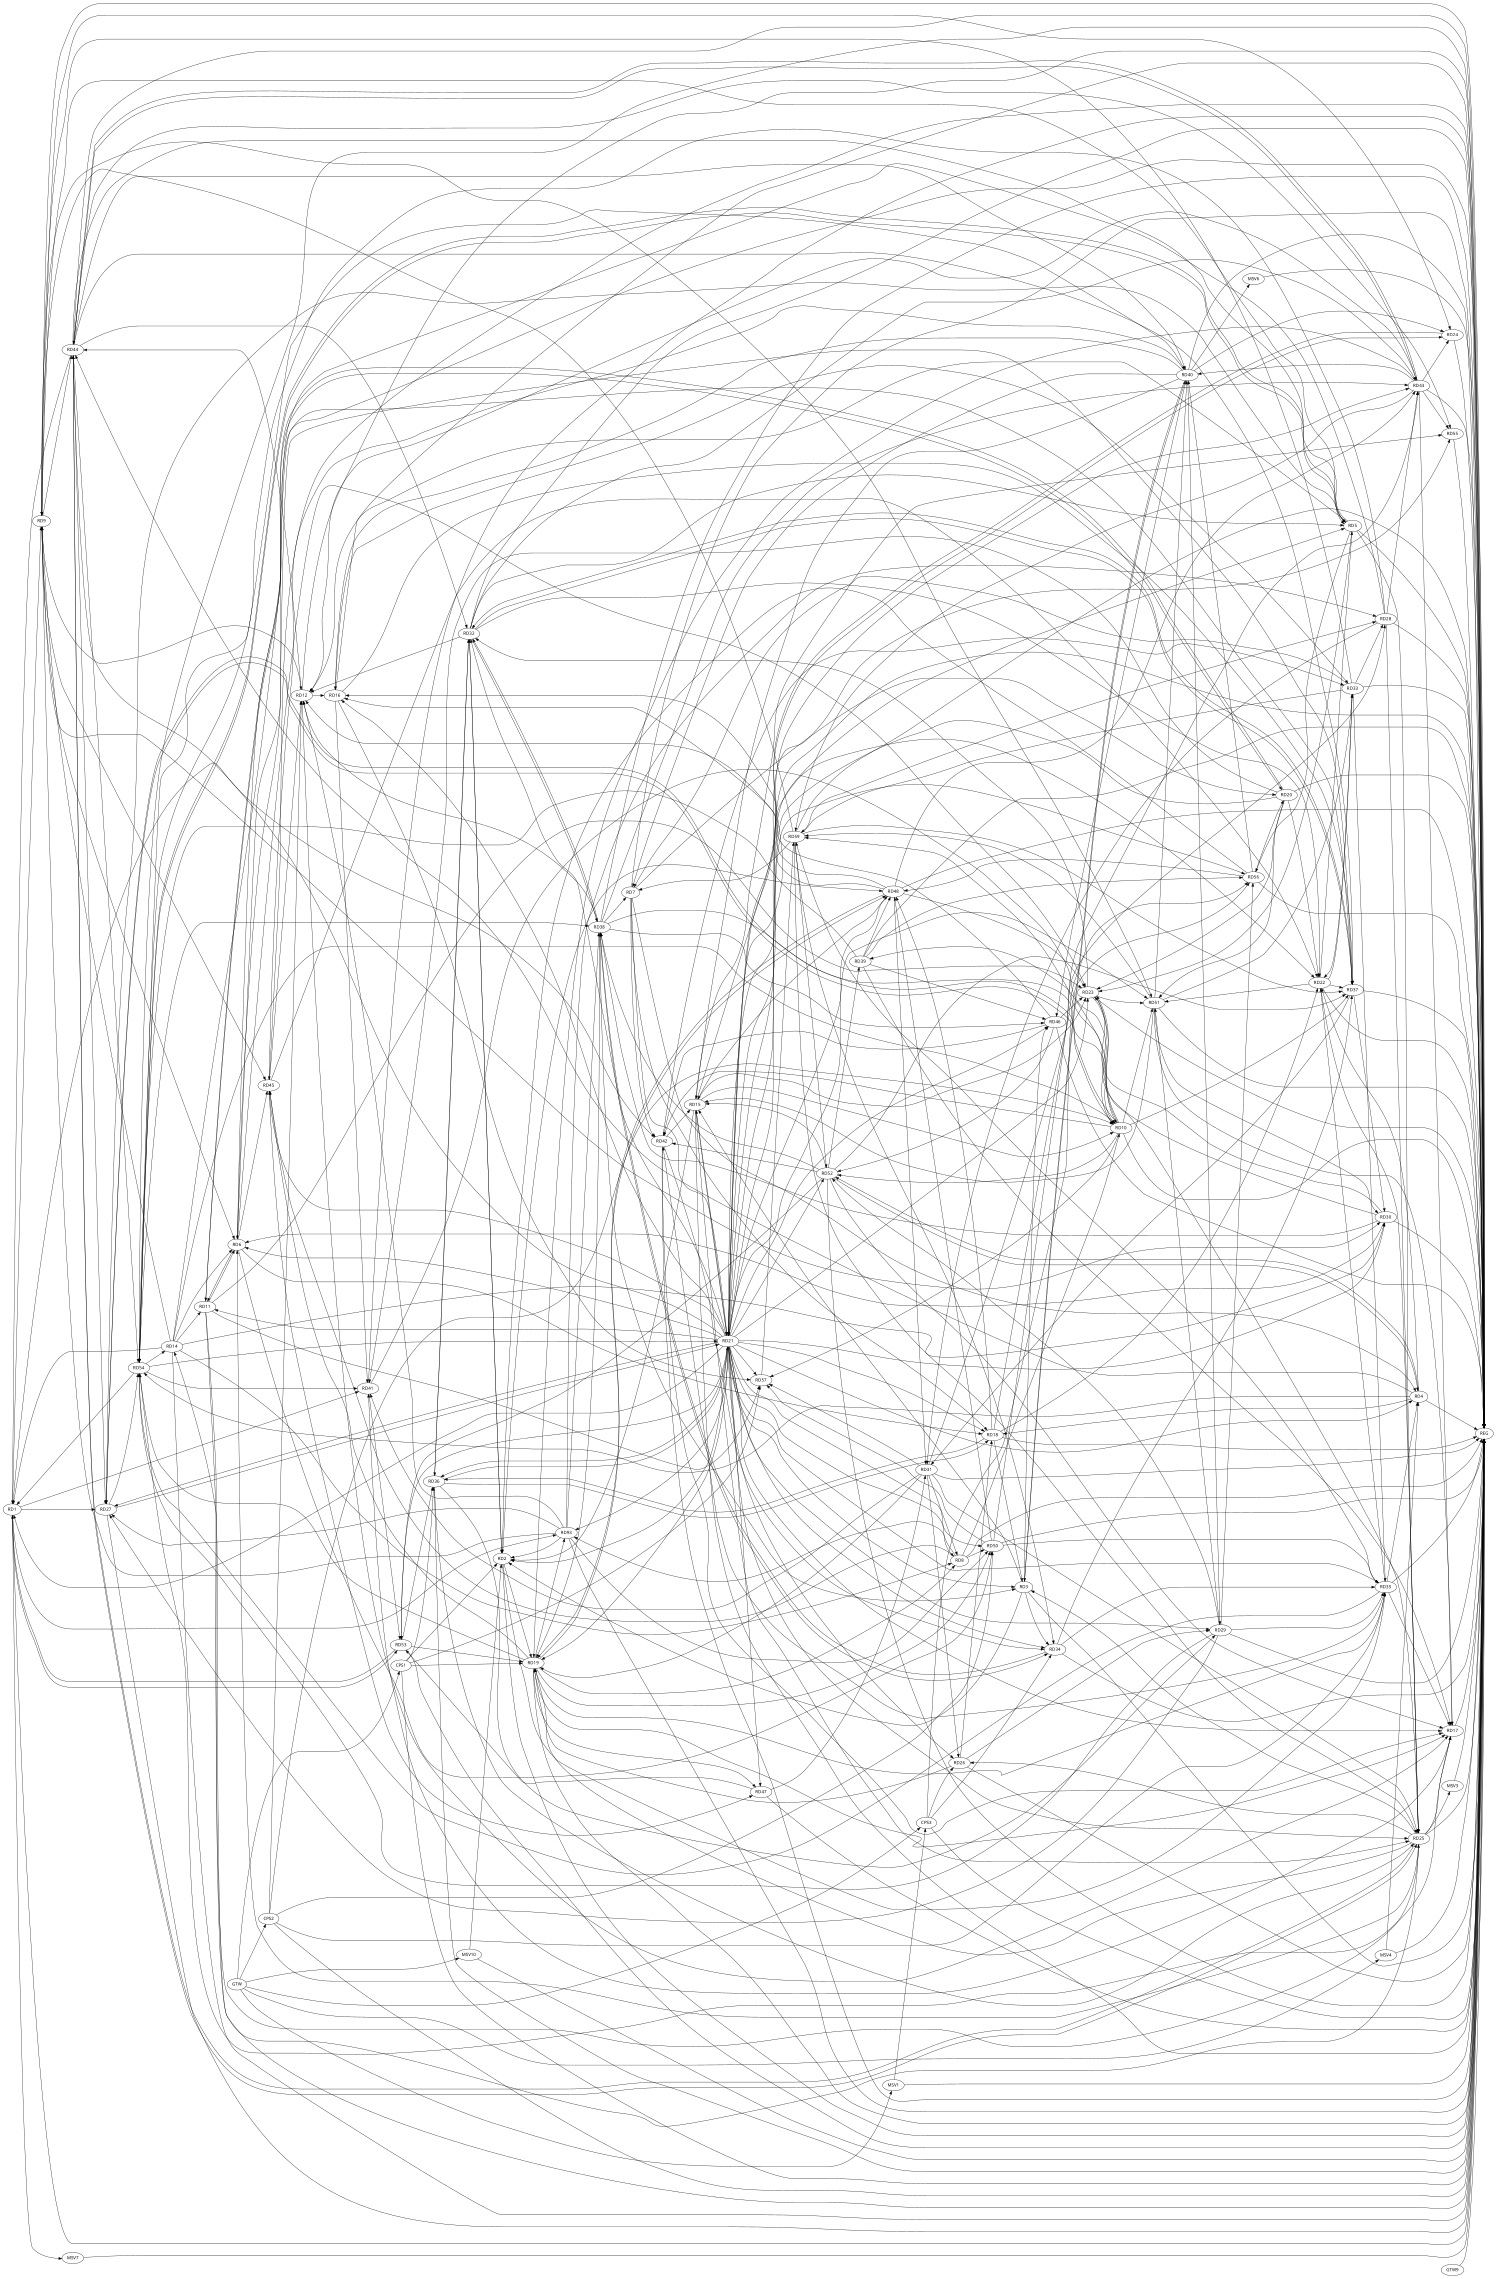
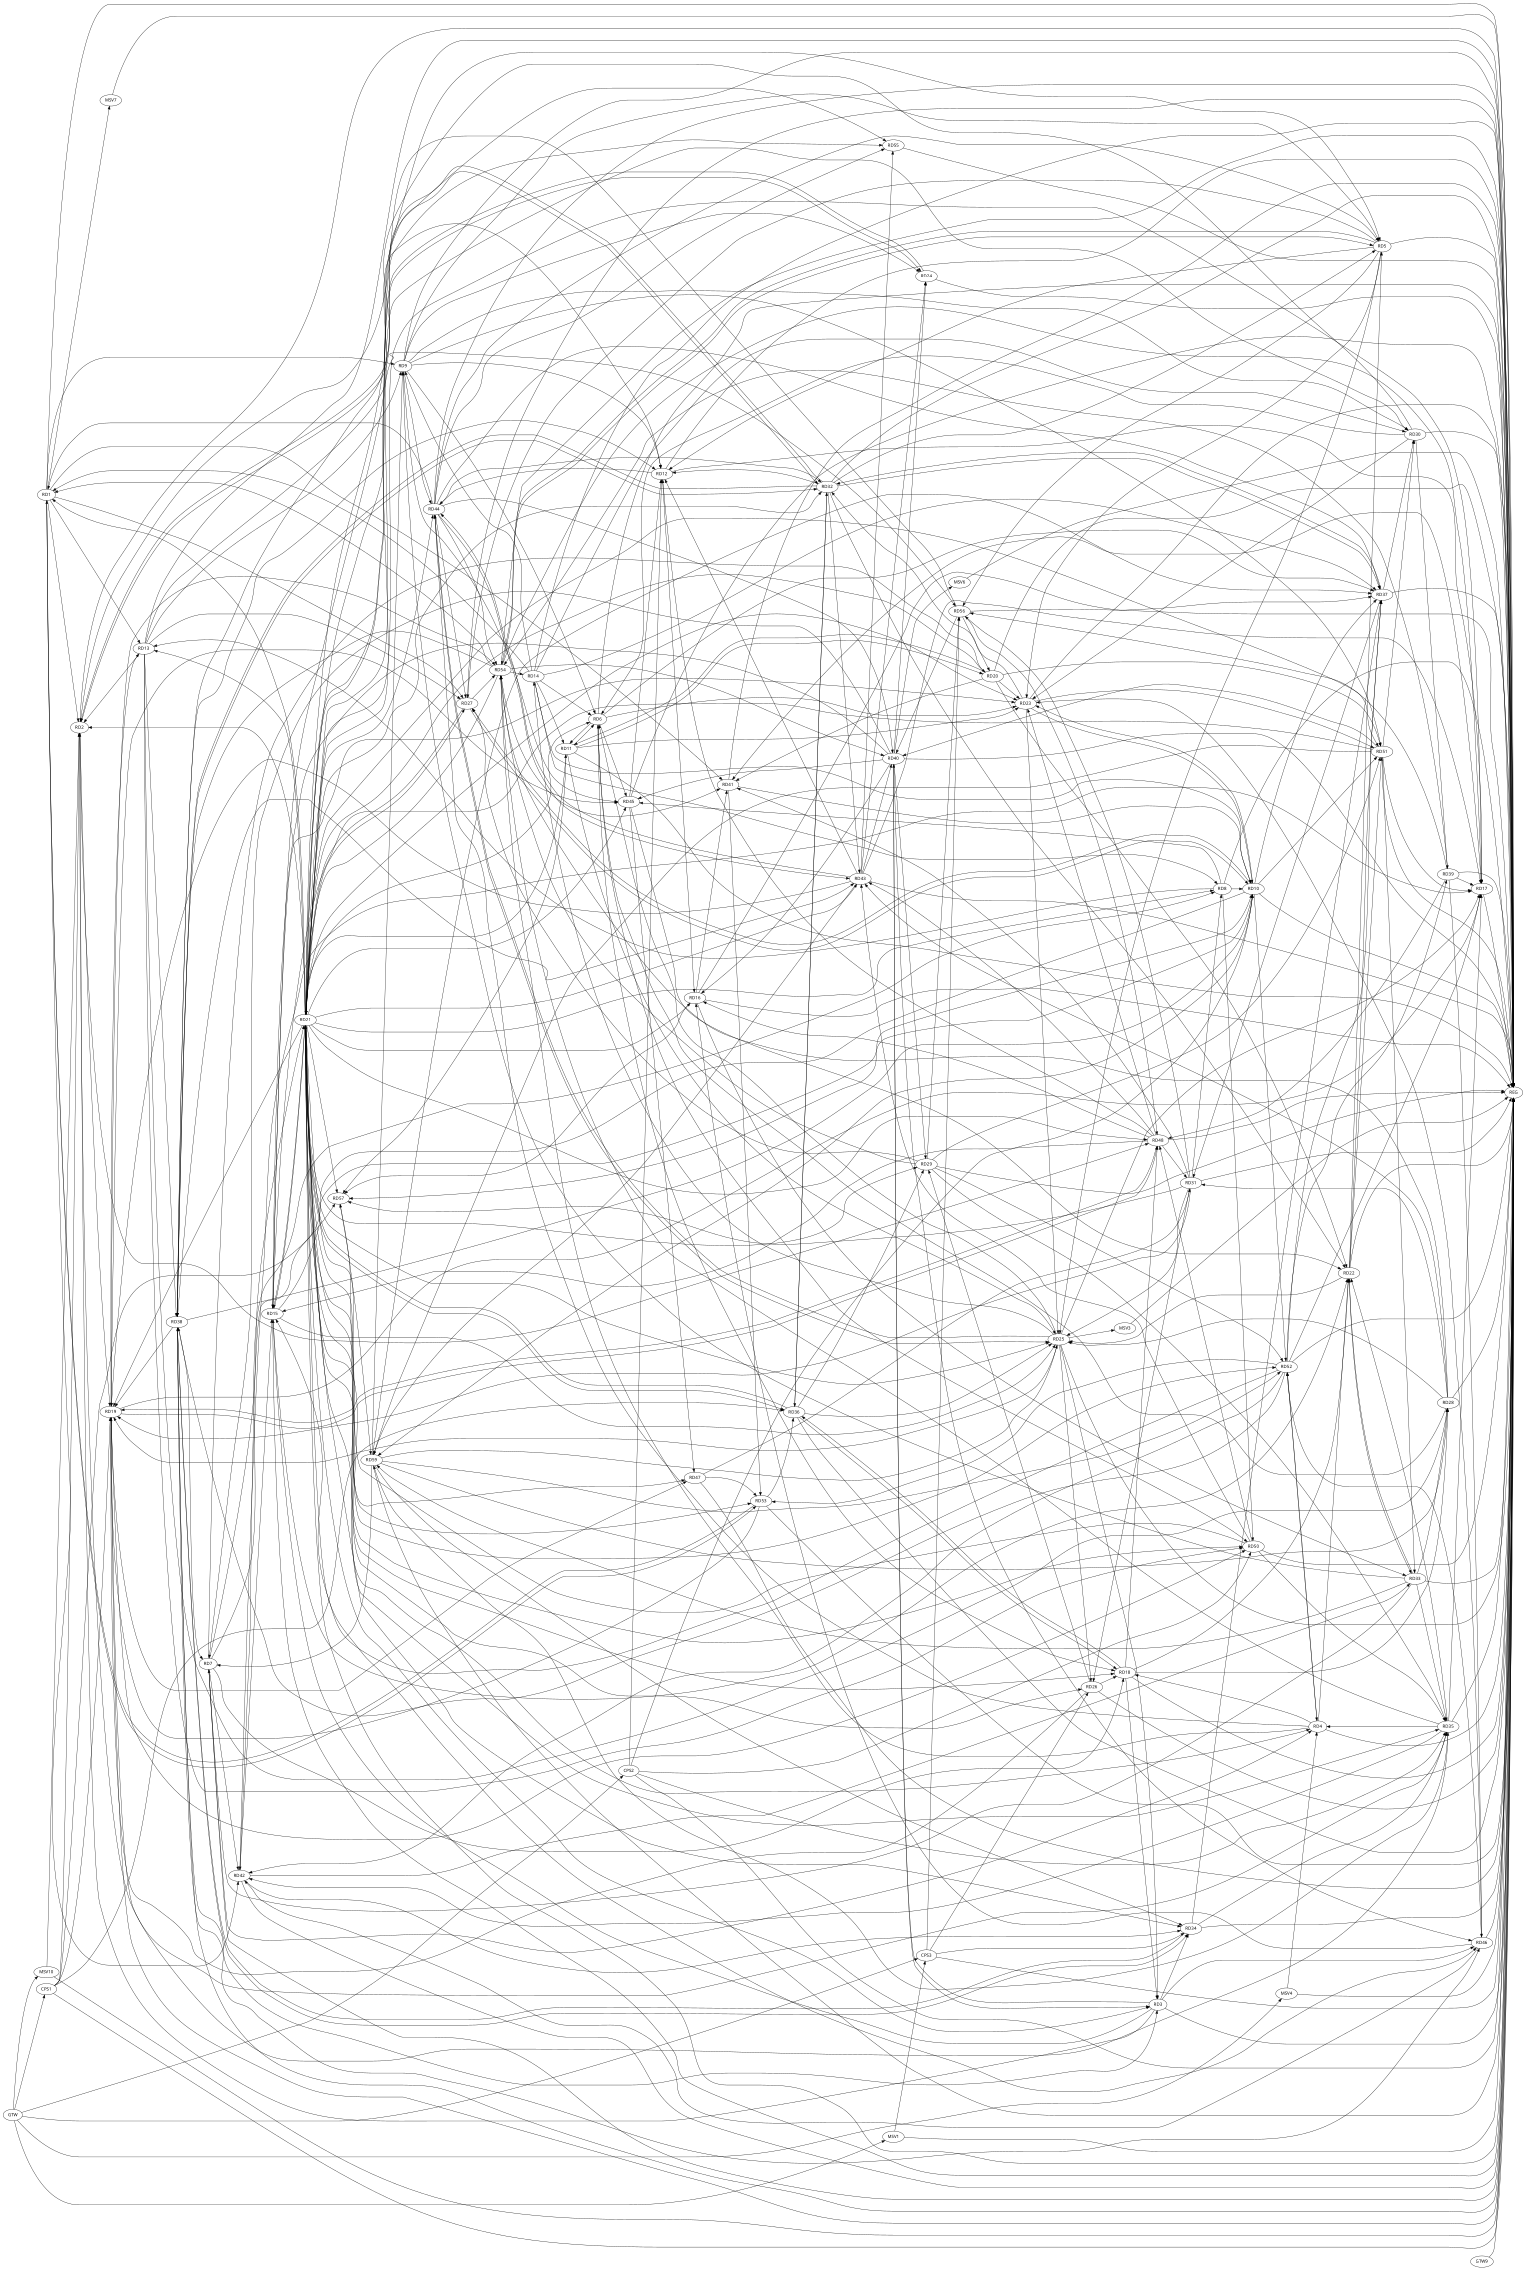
(641, 1377) -> (63, 610)
(566, 1533) -> (144, 649)
(758, 1680) -> (479, 1104)
